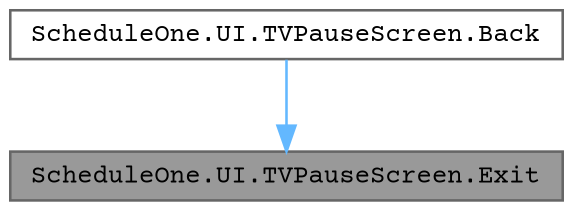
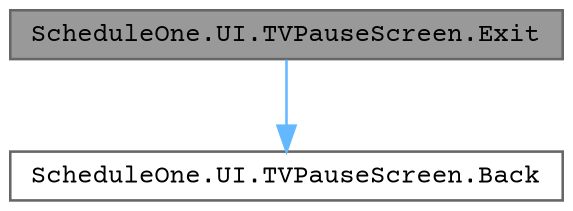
(286, 93) -> (286, 93)
